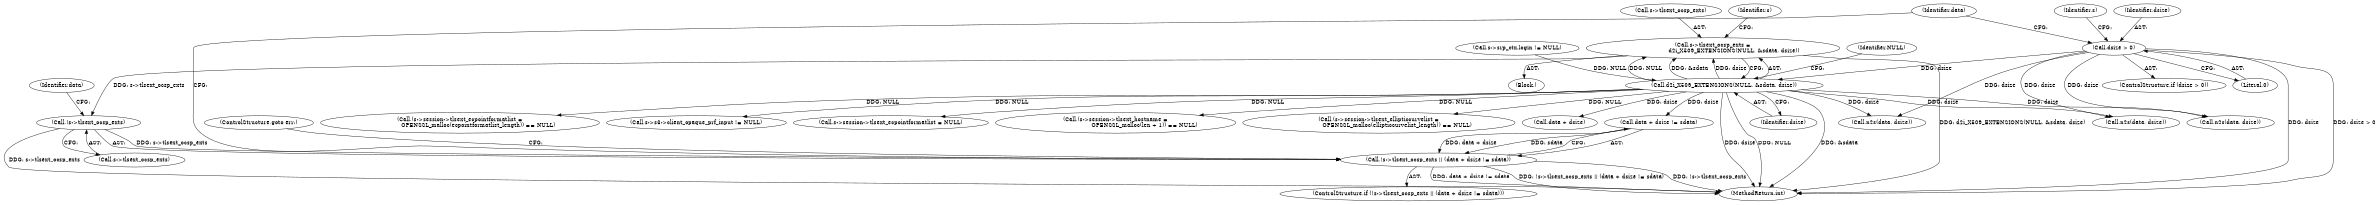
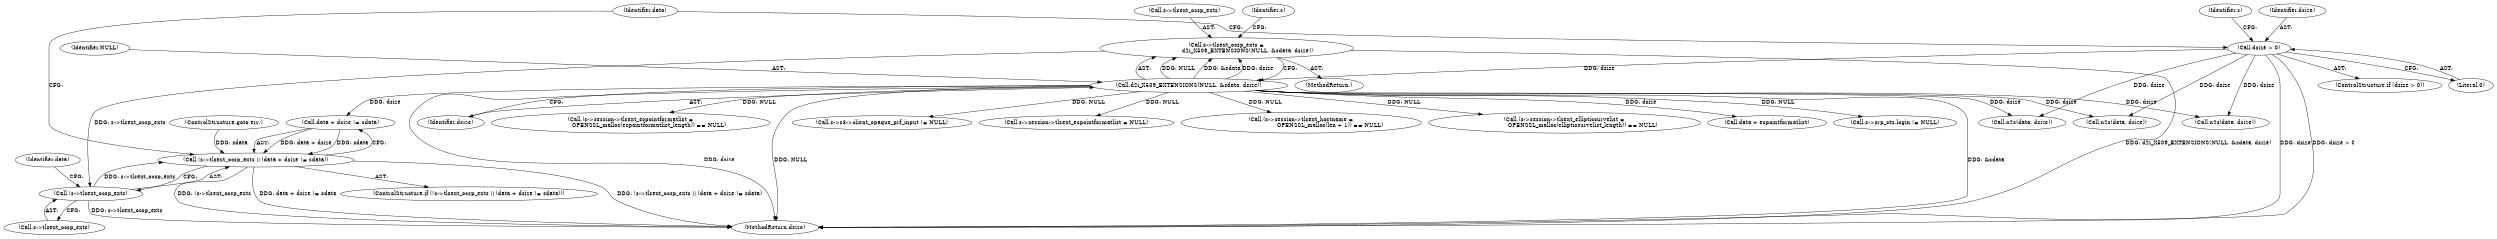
(1819, 69) -> (780, 69)
(1593, 71) -> (1618, 98)
(1526, 85) -> (1329, 85)
(1560, 123) -> (1767, 123)
(537, 143) -> (232, 143)
none -> (175, 180)
(1758, 194) -> (775, 228)
